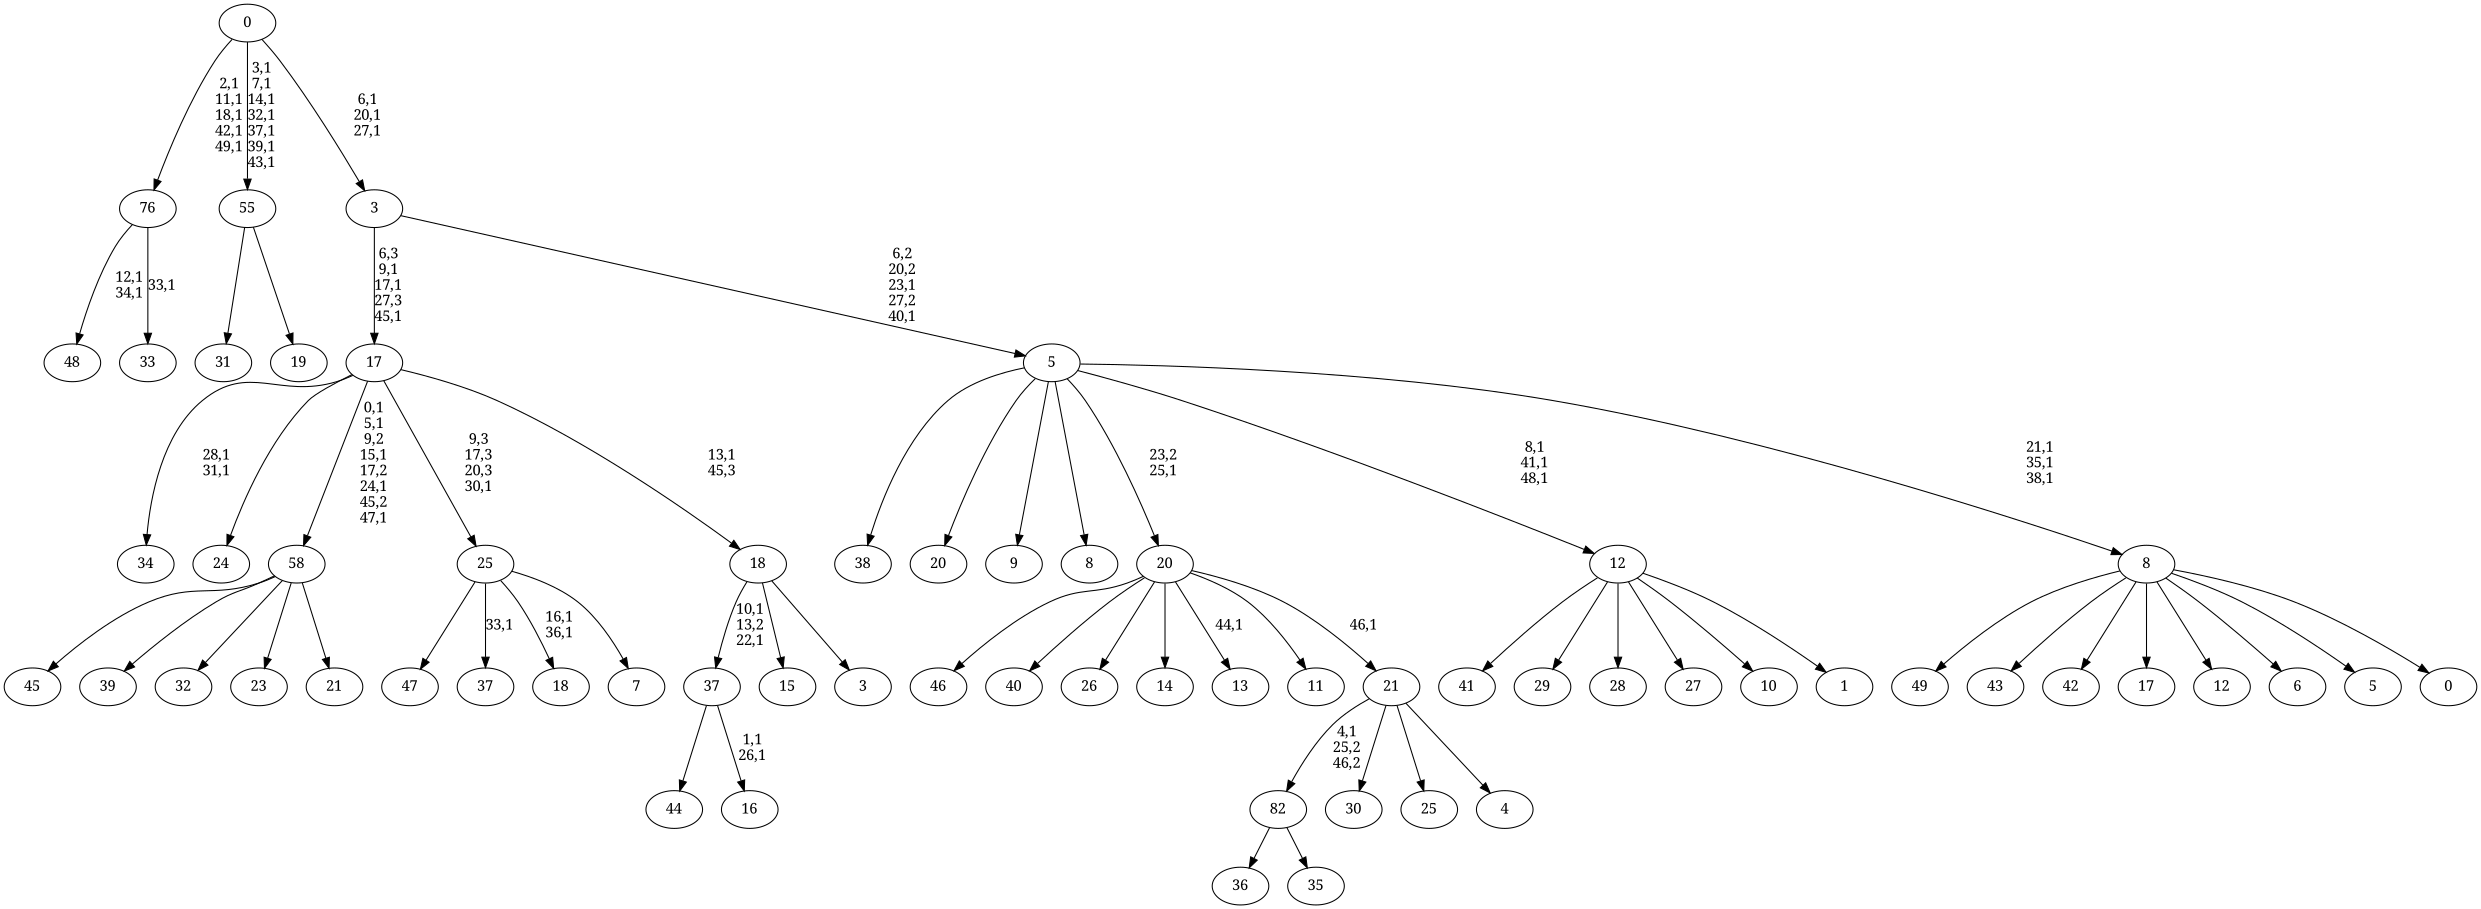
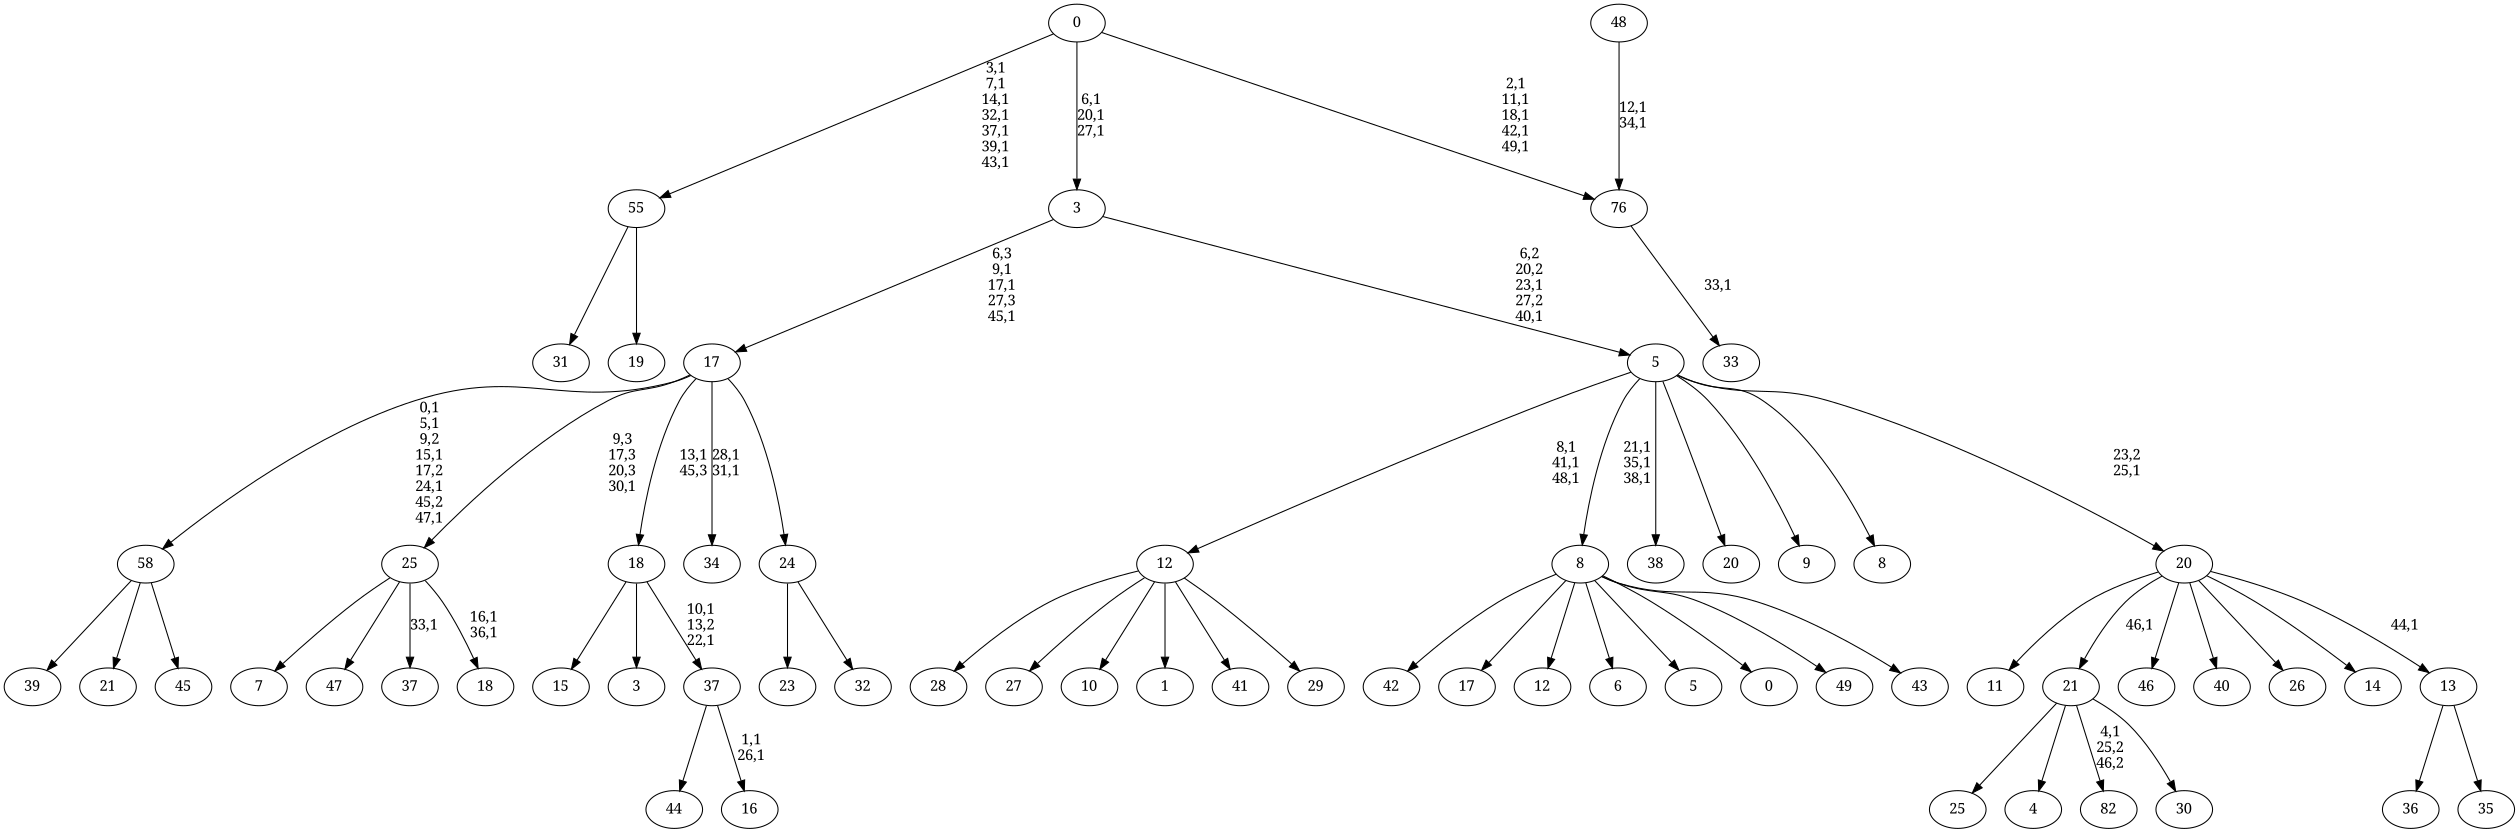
(100, 276) -> (1619, 110)
(279, 621) -> (788, 620)
(244, 622) -> (822, 621)
(1262, 843) -> (2431, 743)
(1295, 843) -> (2466, 743)
